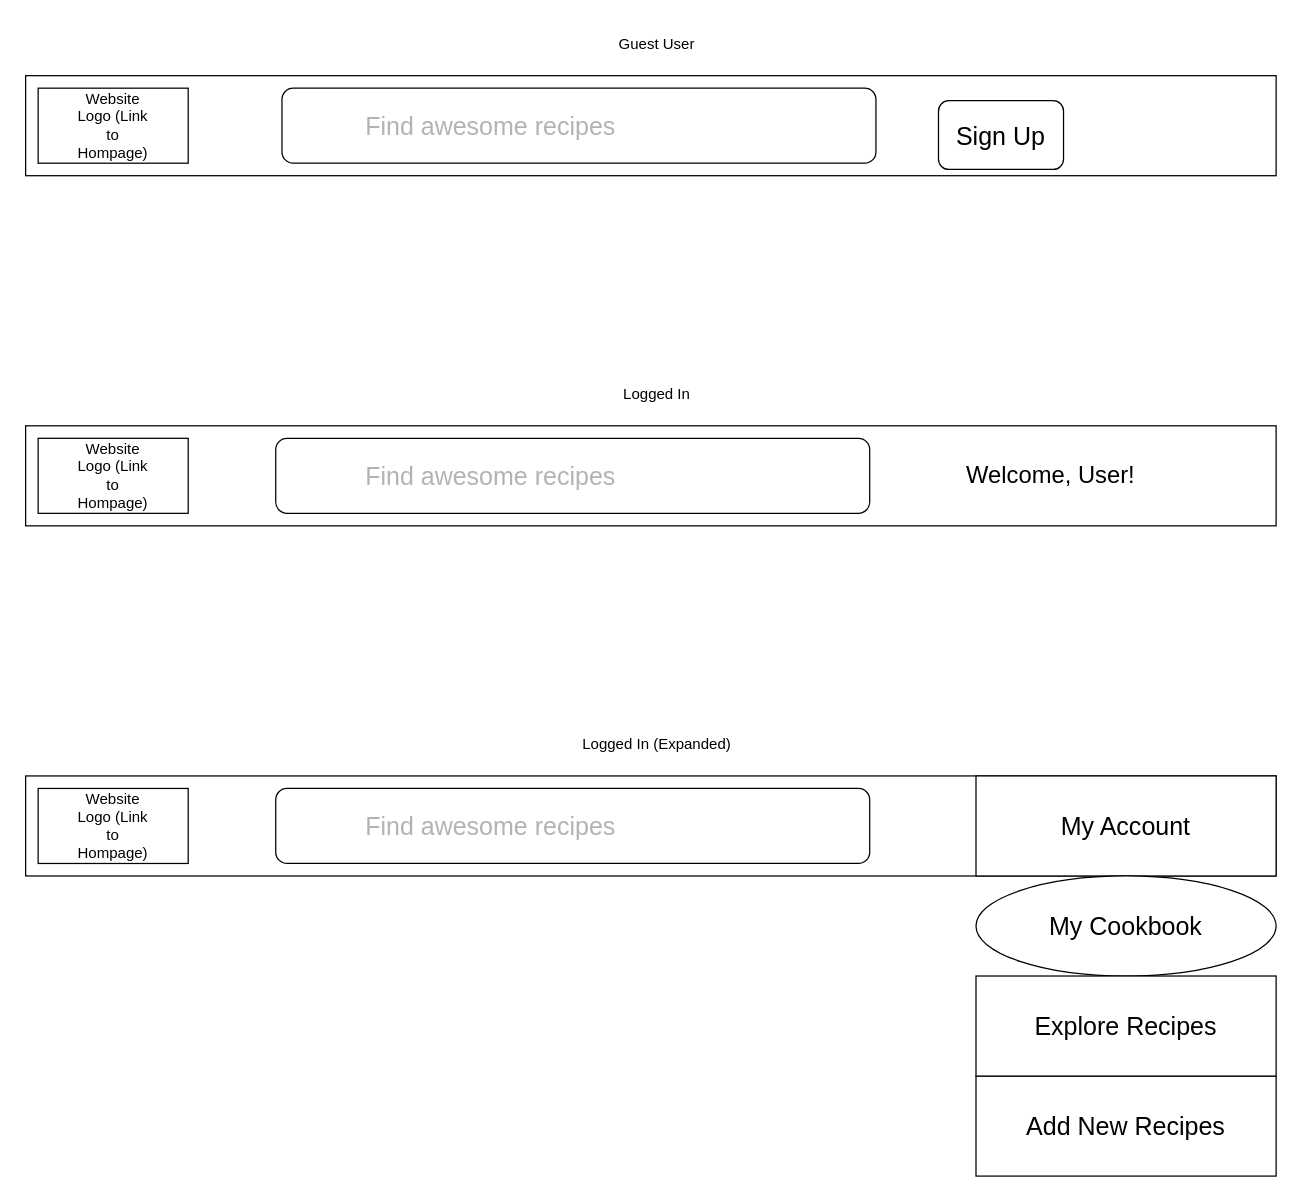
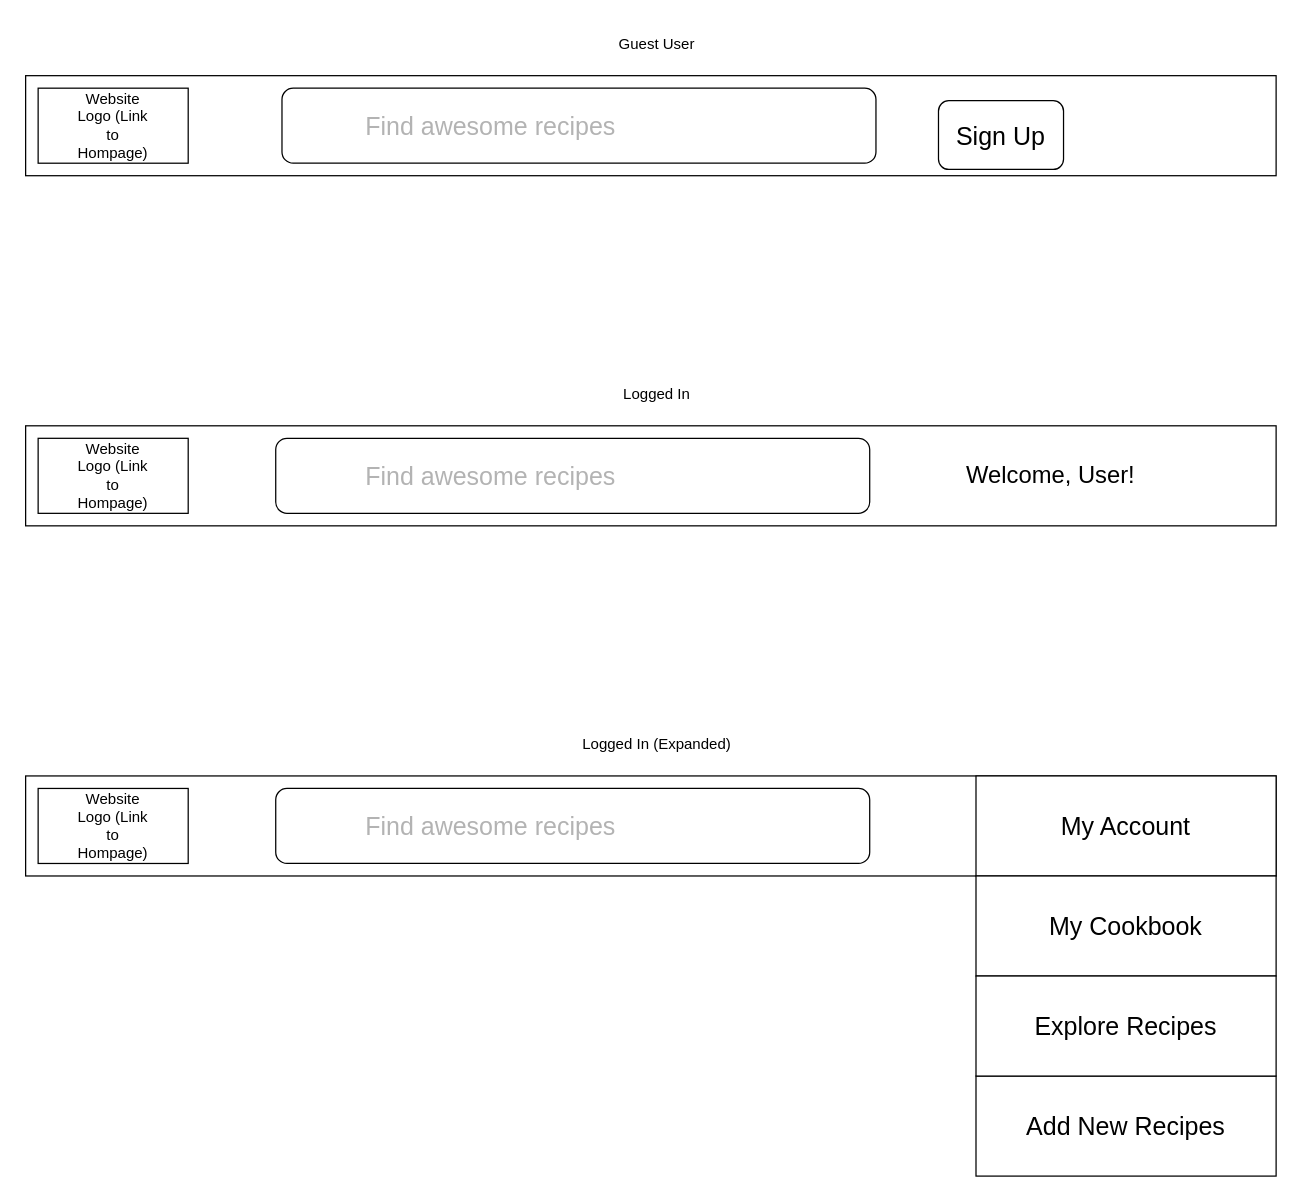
(1126, 926) -> (1126, 926)
